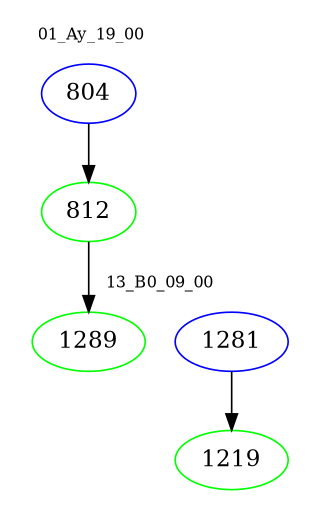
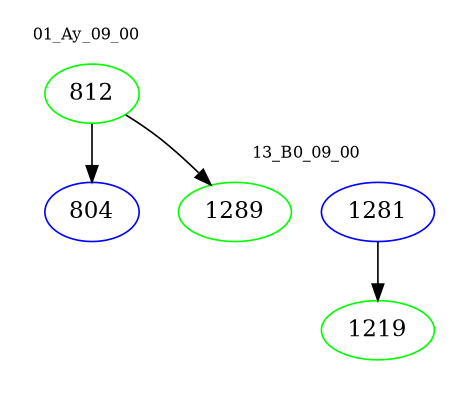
(91, 35) -> (86, 35)
(89, 145) -> (92, 145)
